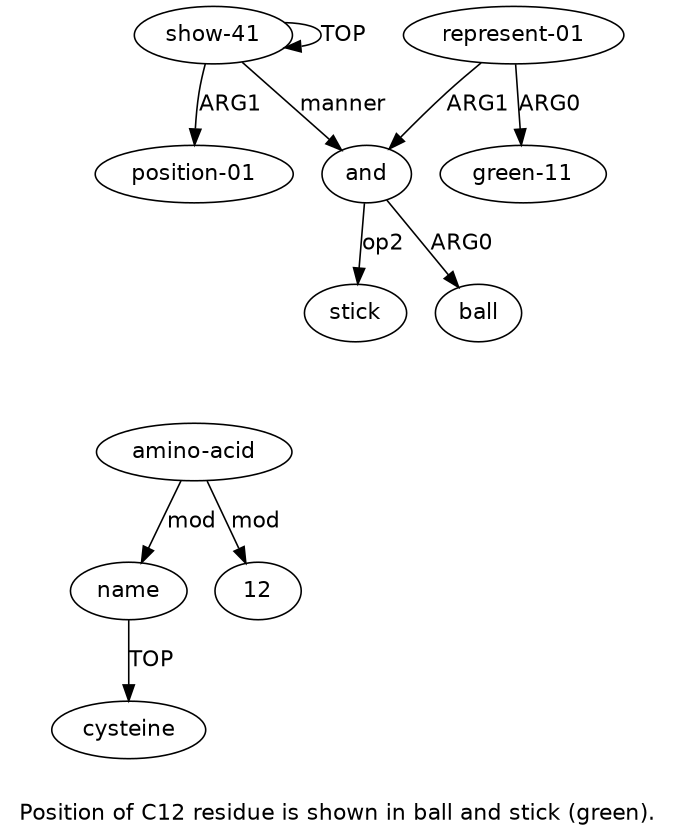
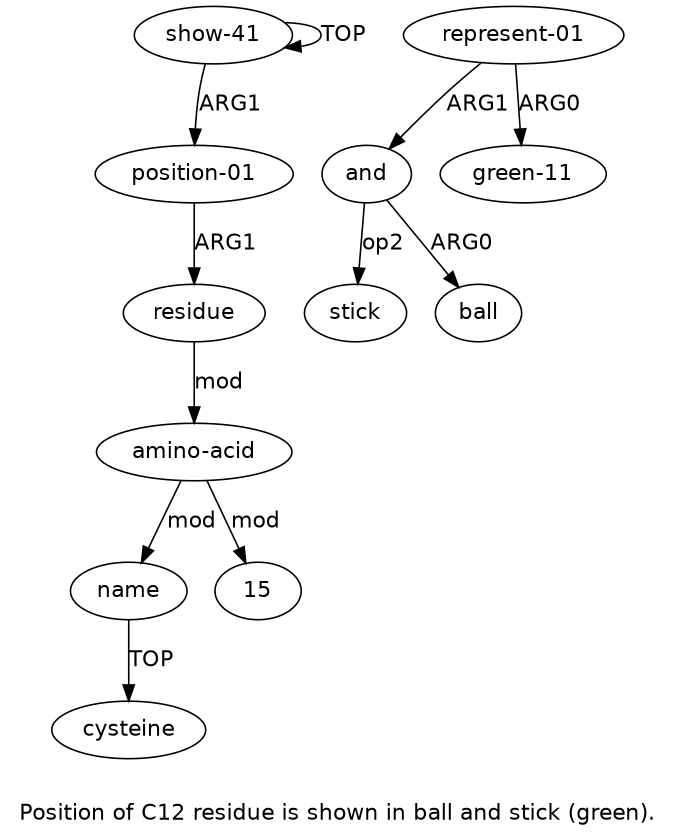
(286, 101) -> none
none -> (194, 313)
(258, 591) -> (258, 591)
